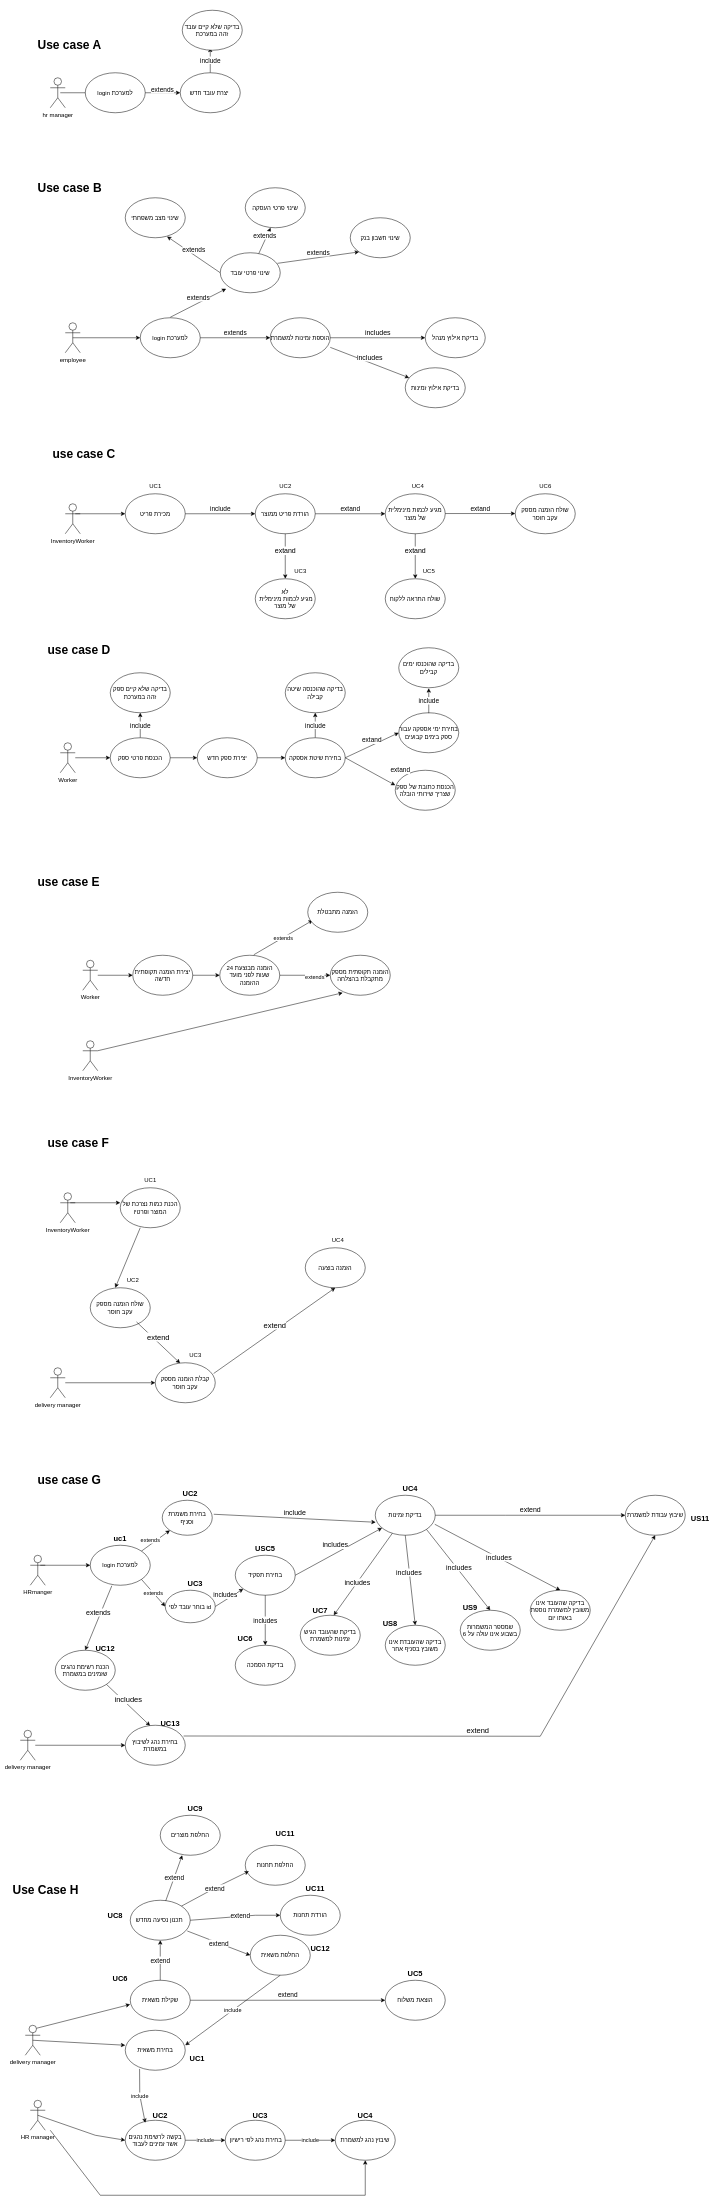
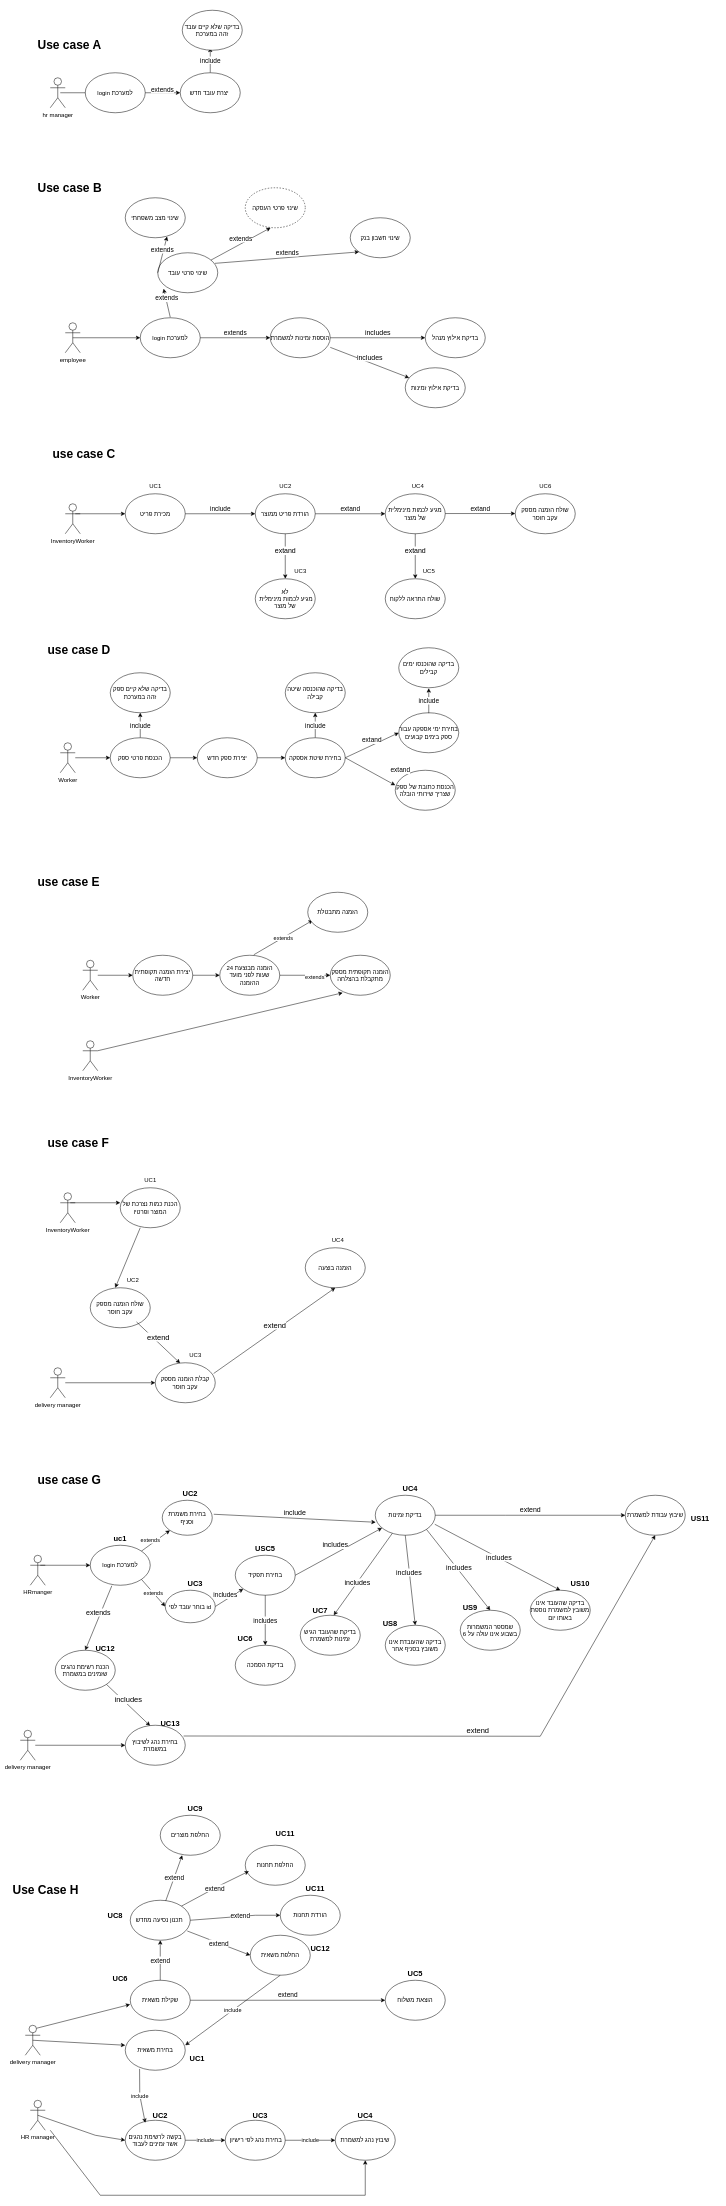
(275, 208) -> (275, 208)
(250, 273) -> (188, 273)
none -> (580, 1583)
